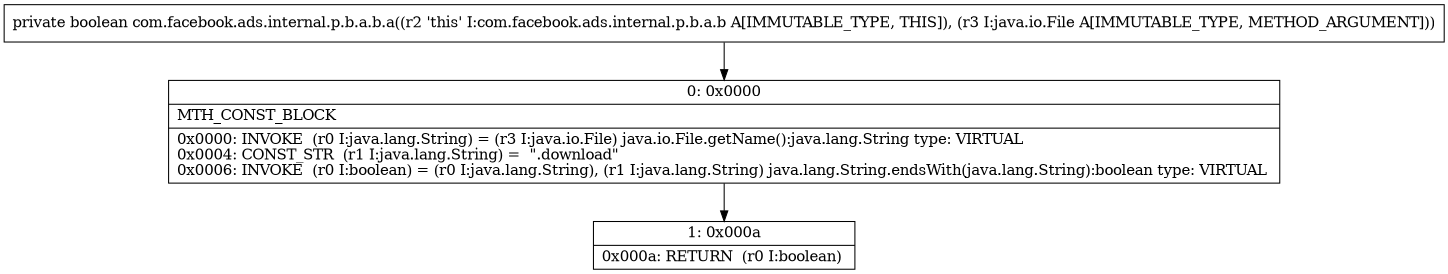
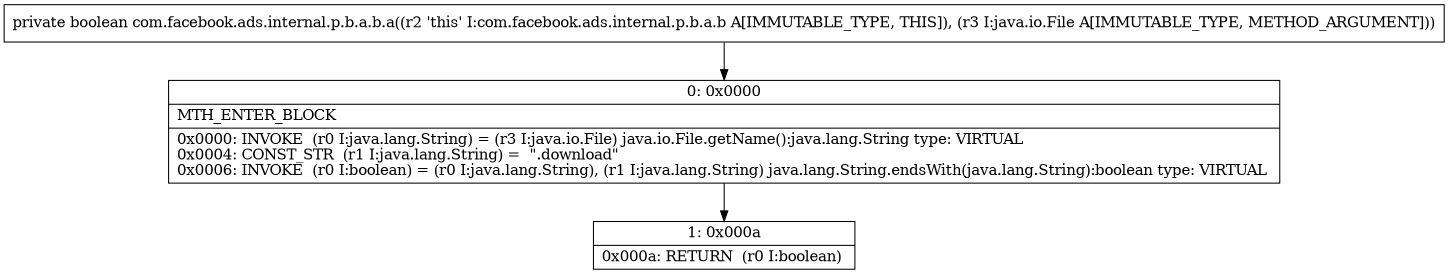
(257, 116) -> (257, 116)
